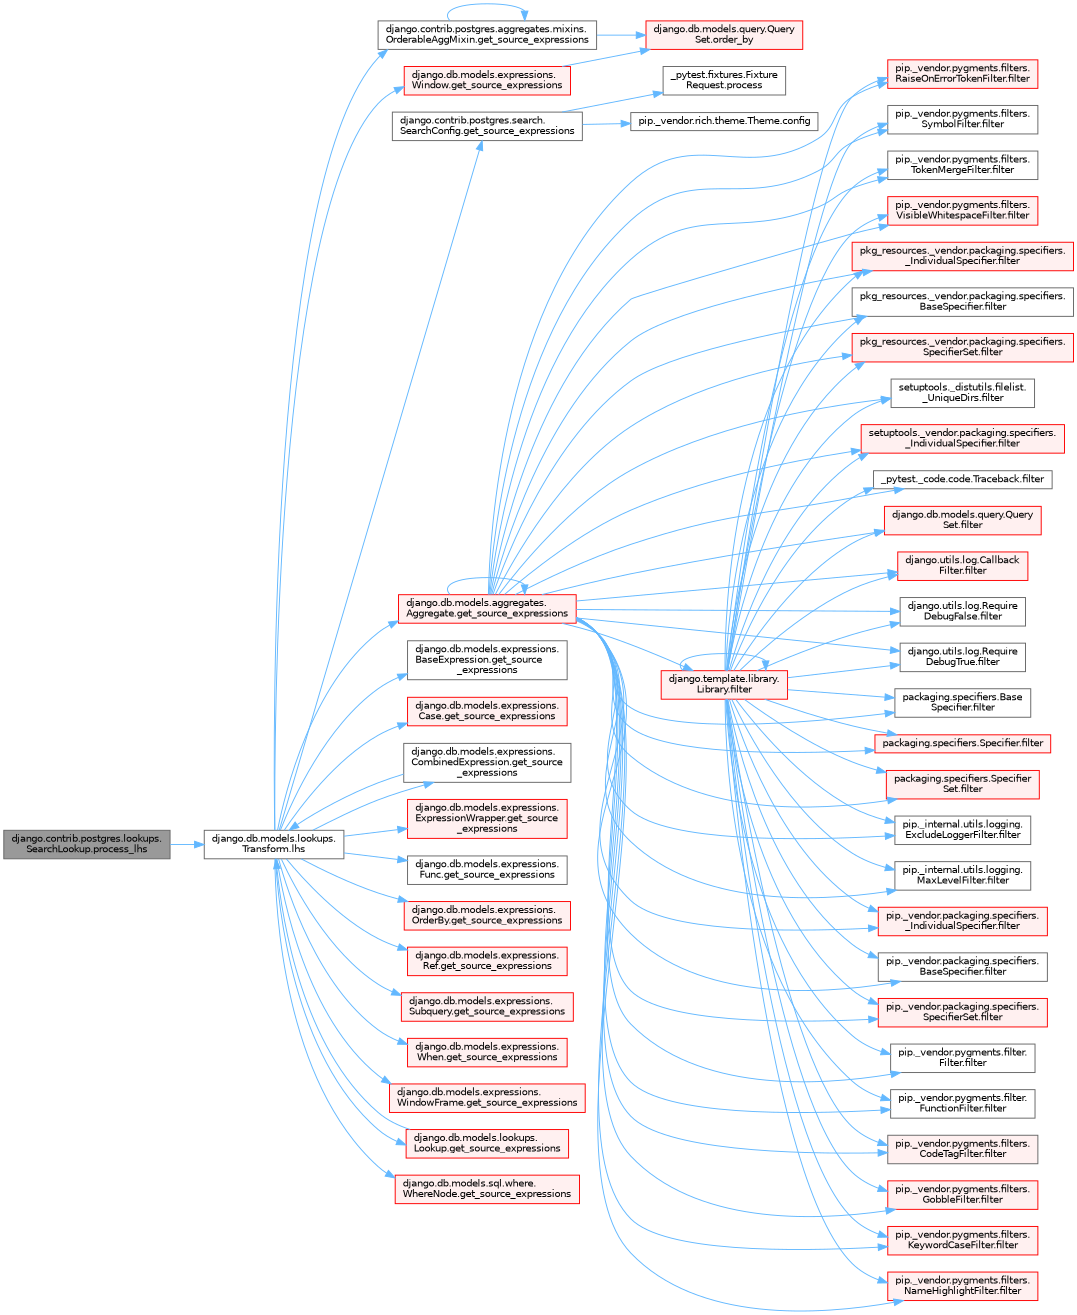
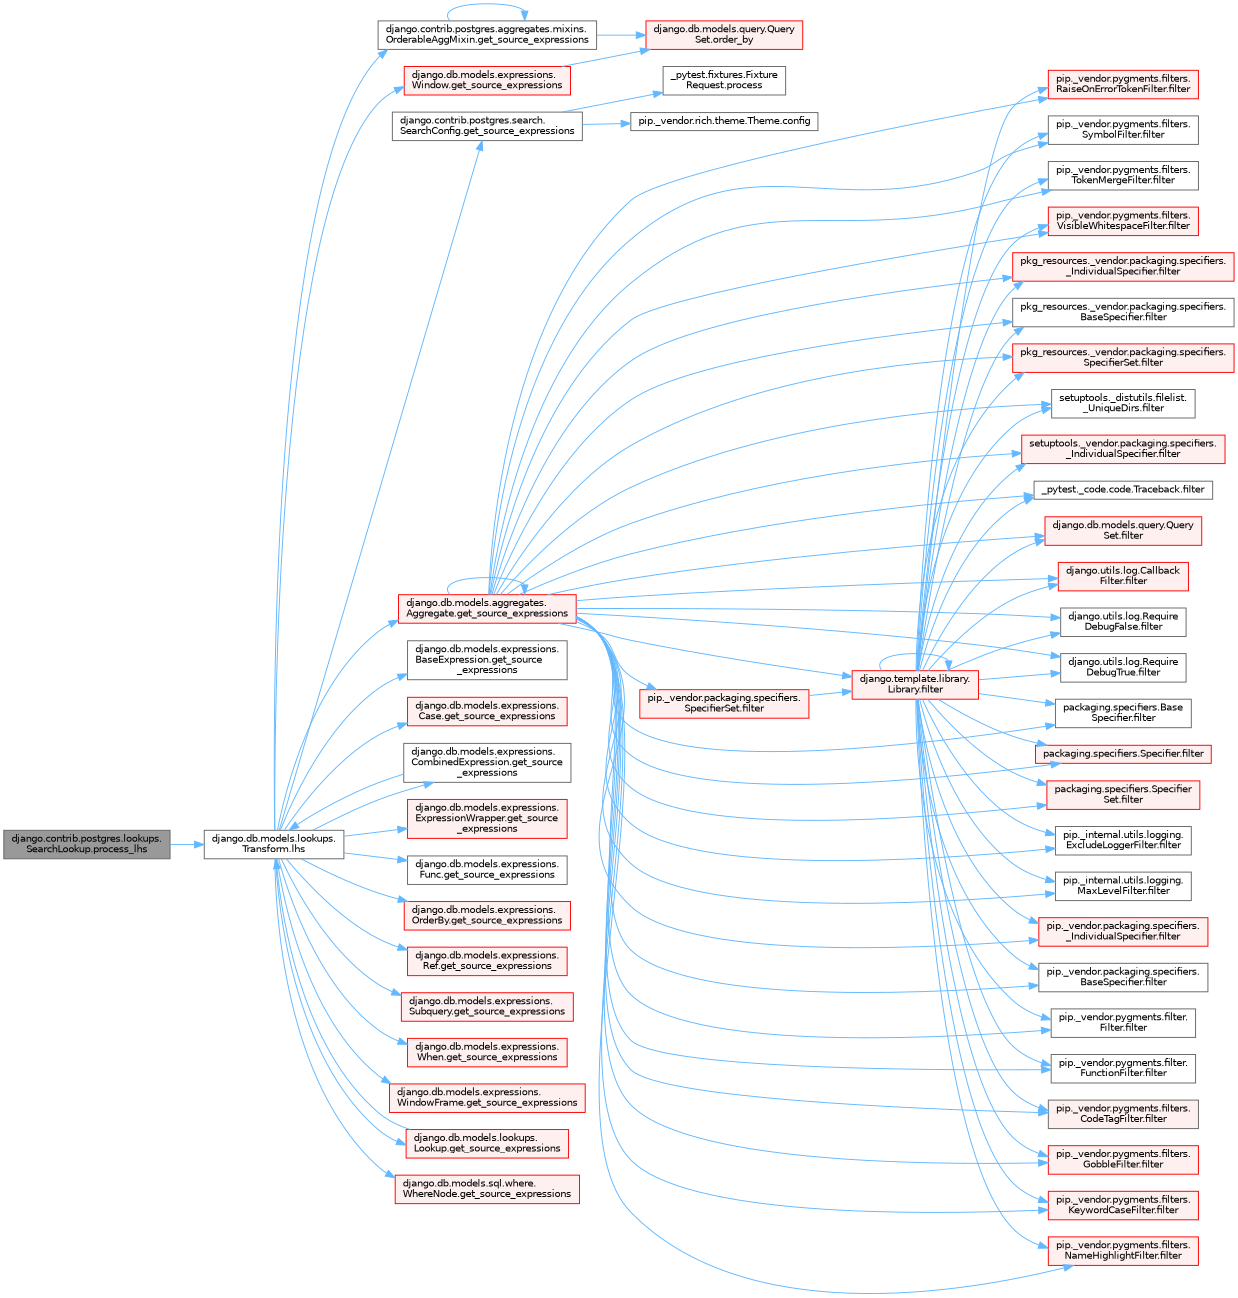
(768, 866) -> (826, 694)
